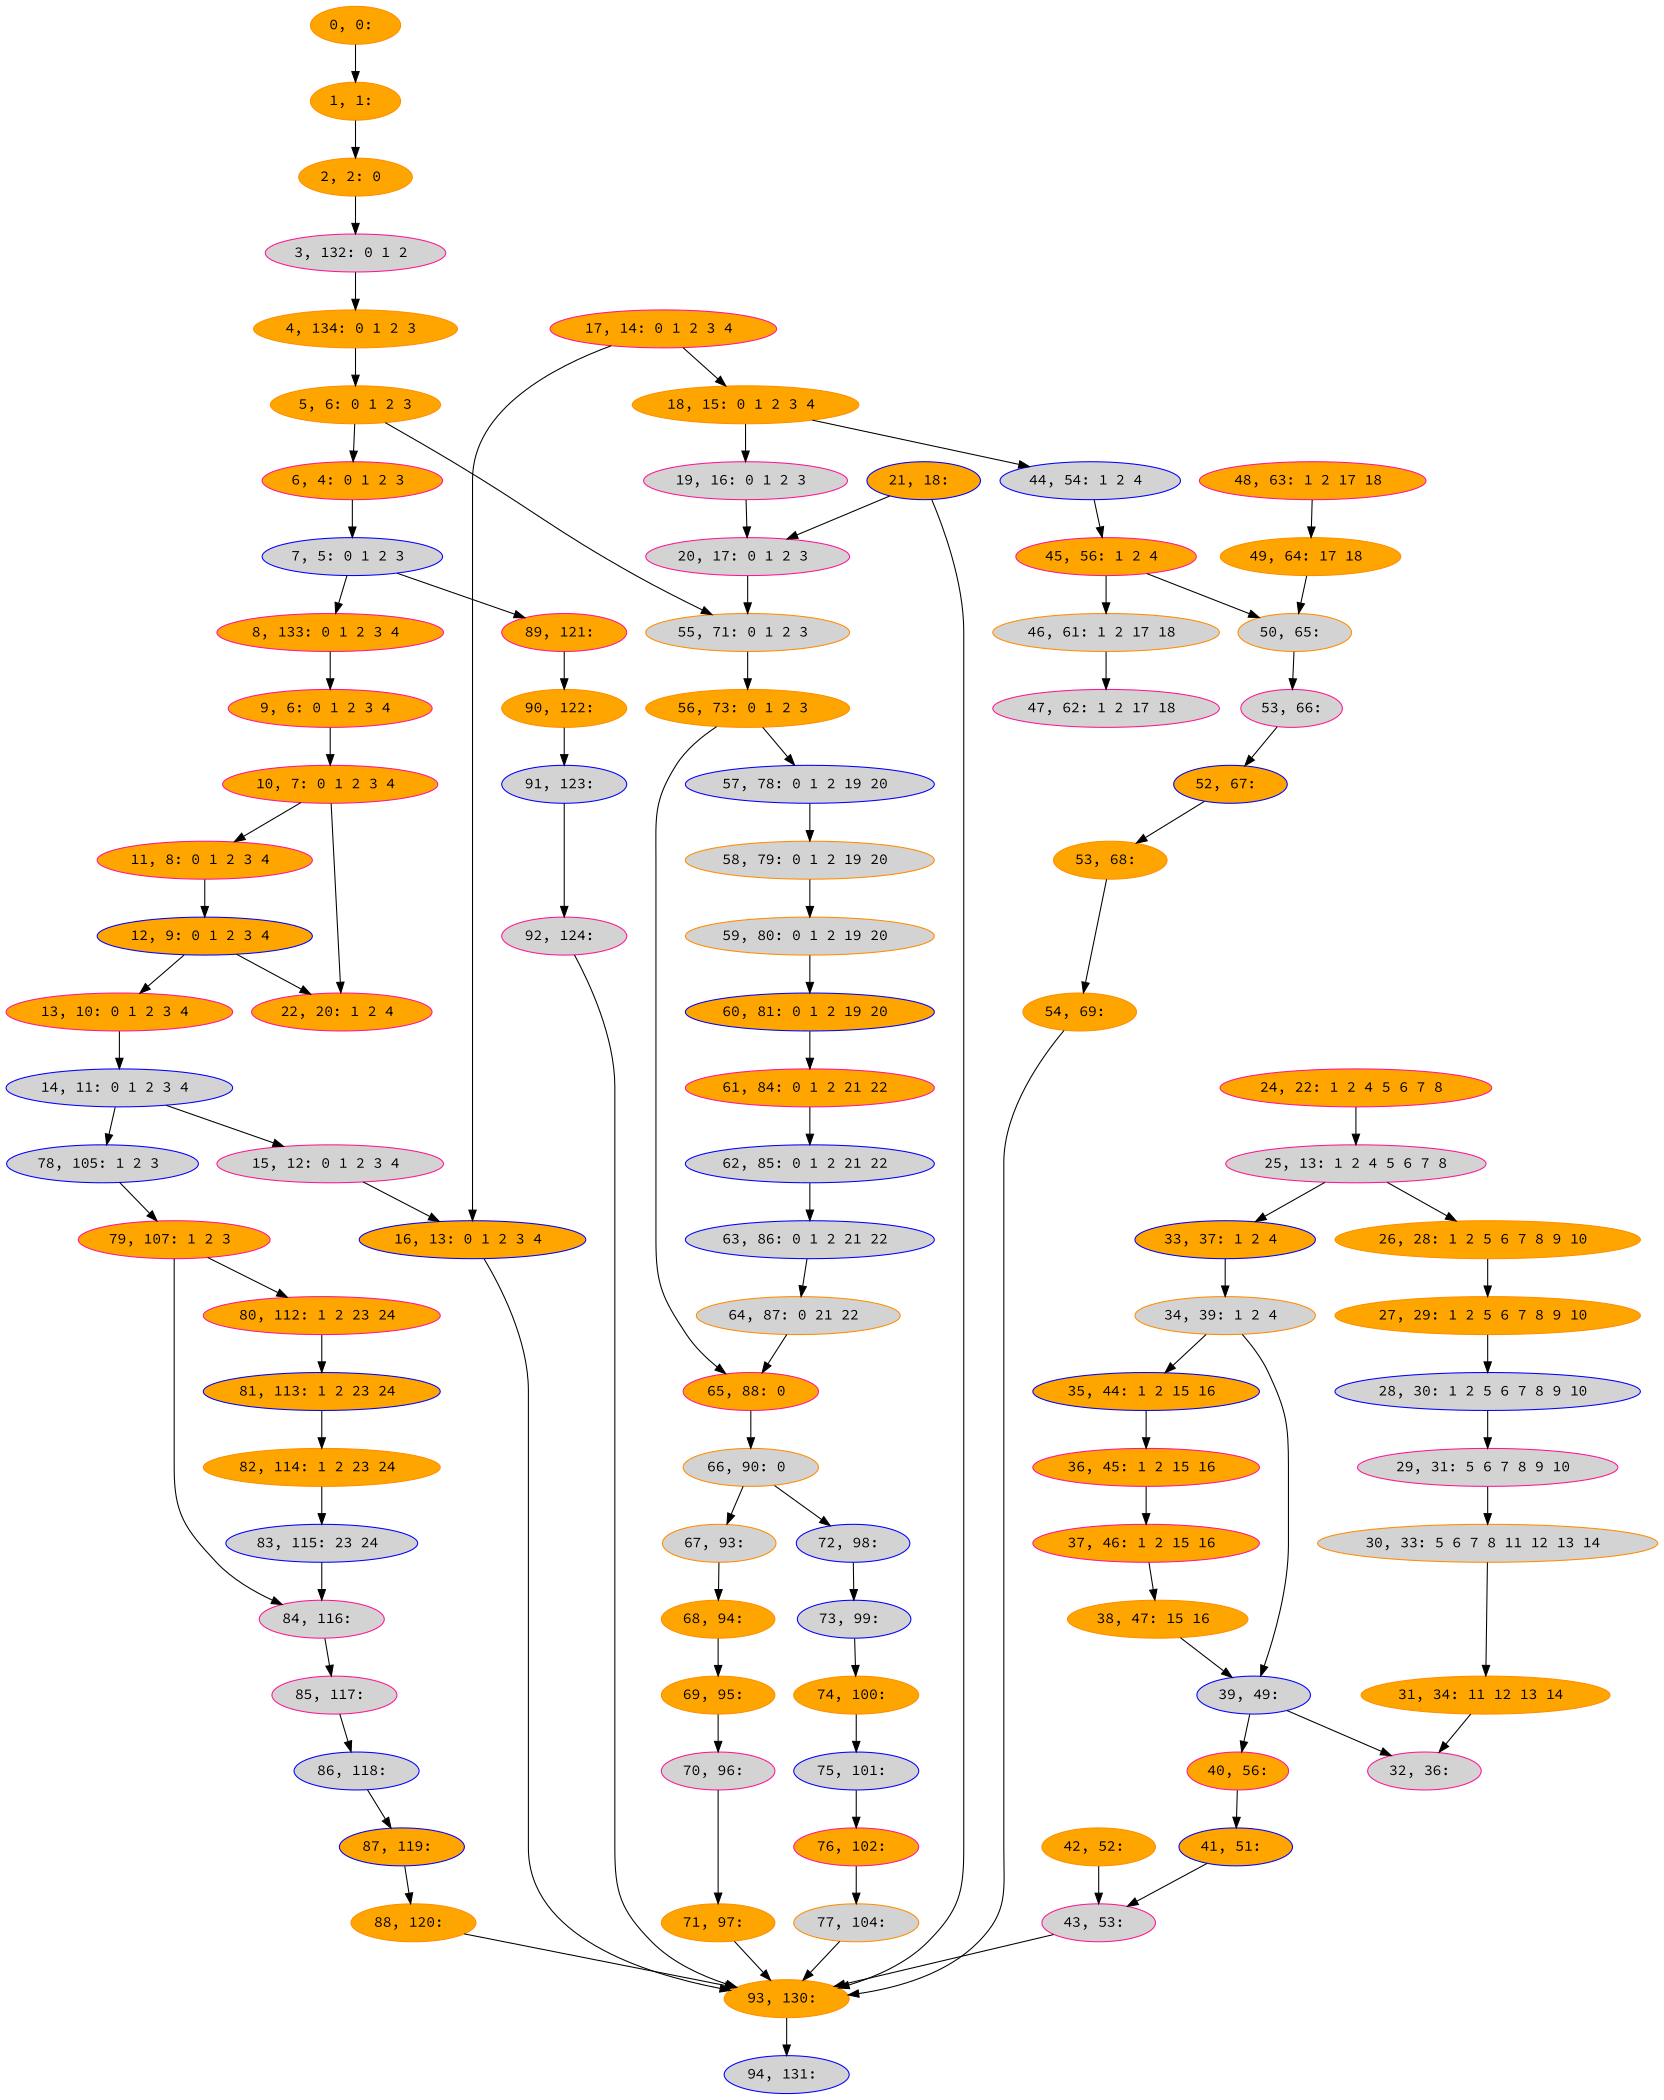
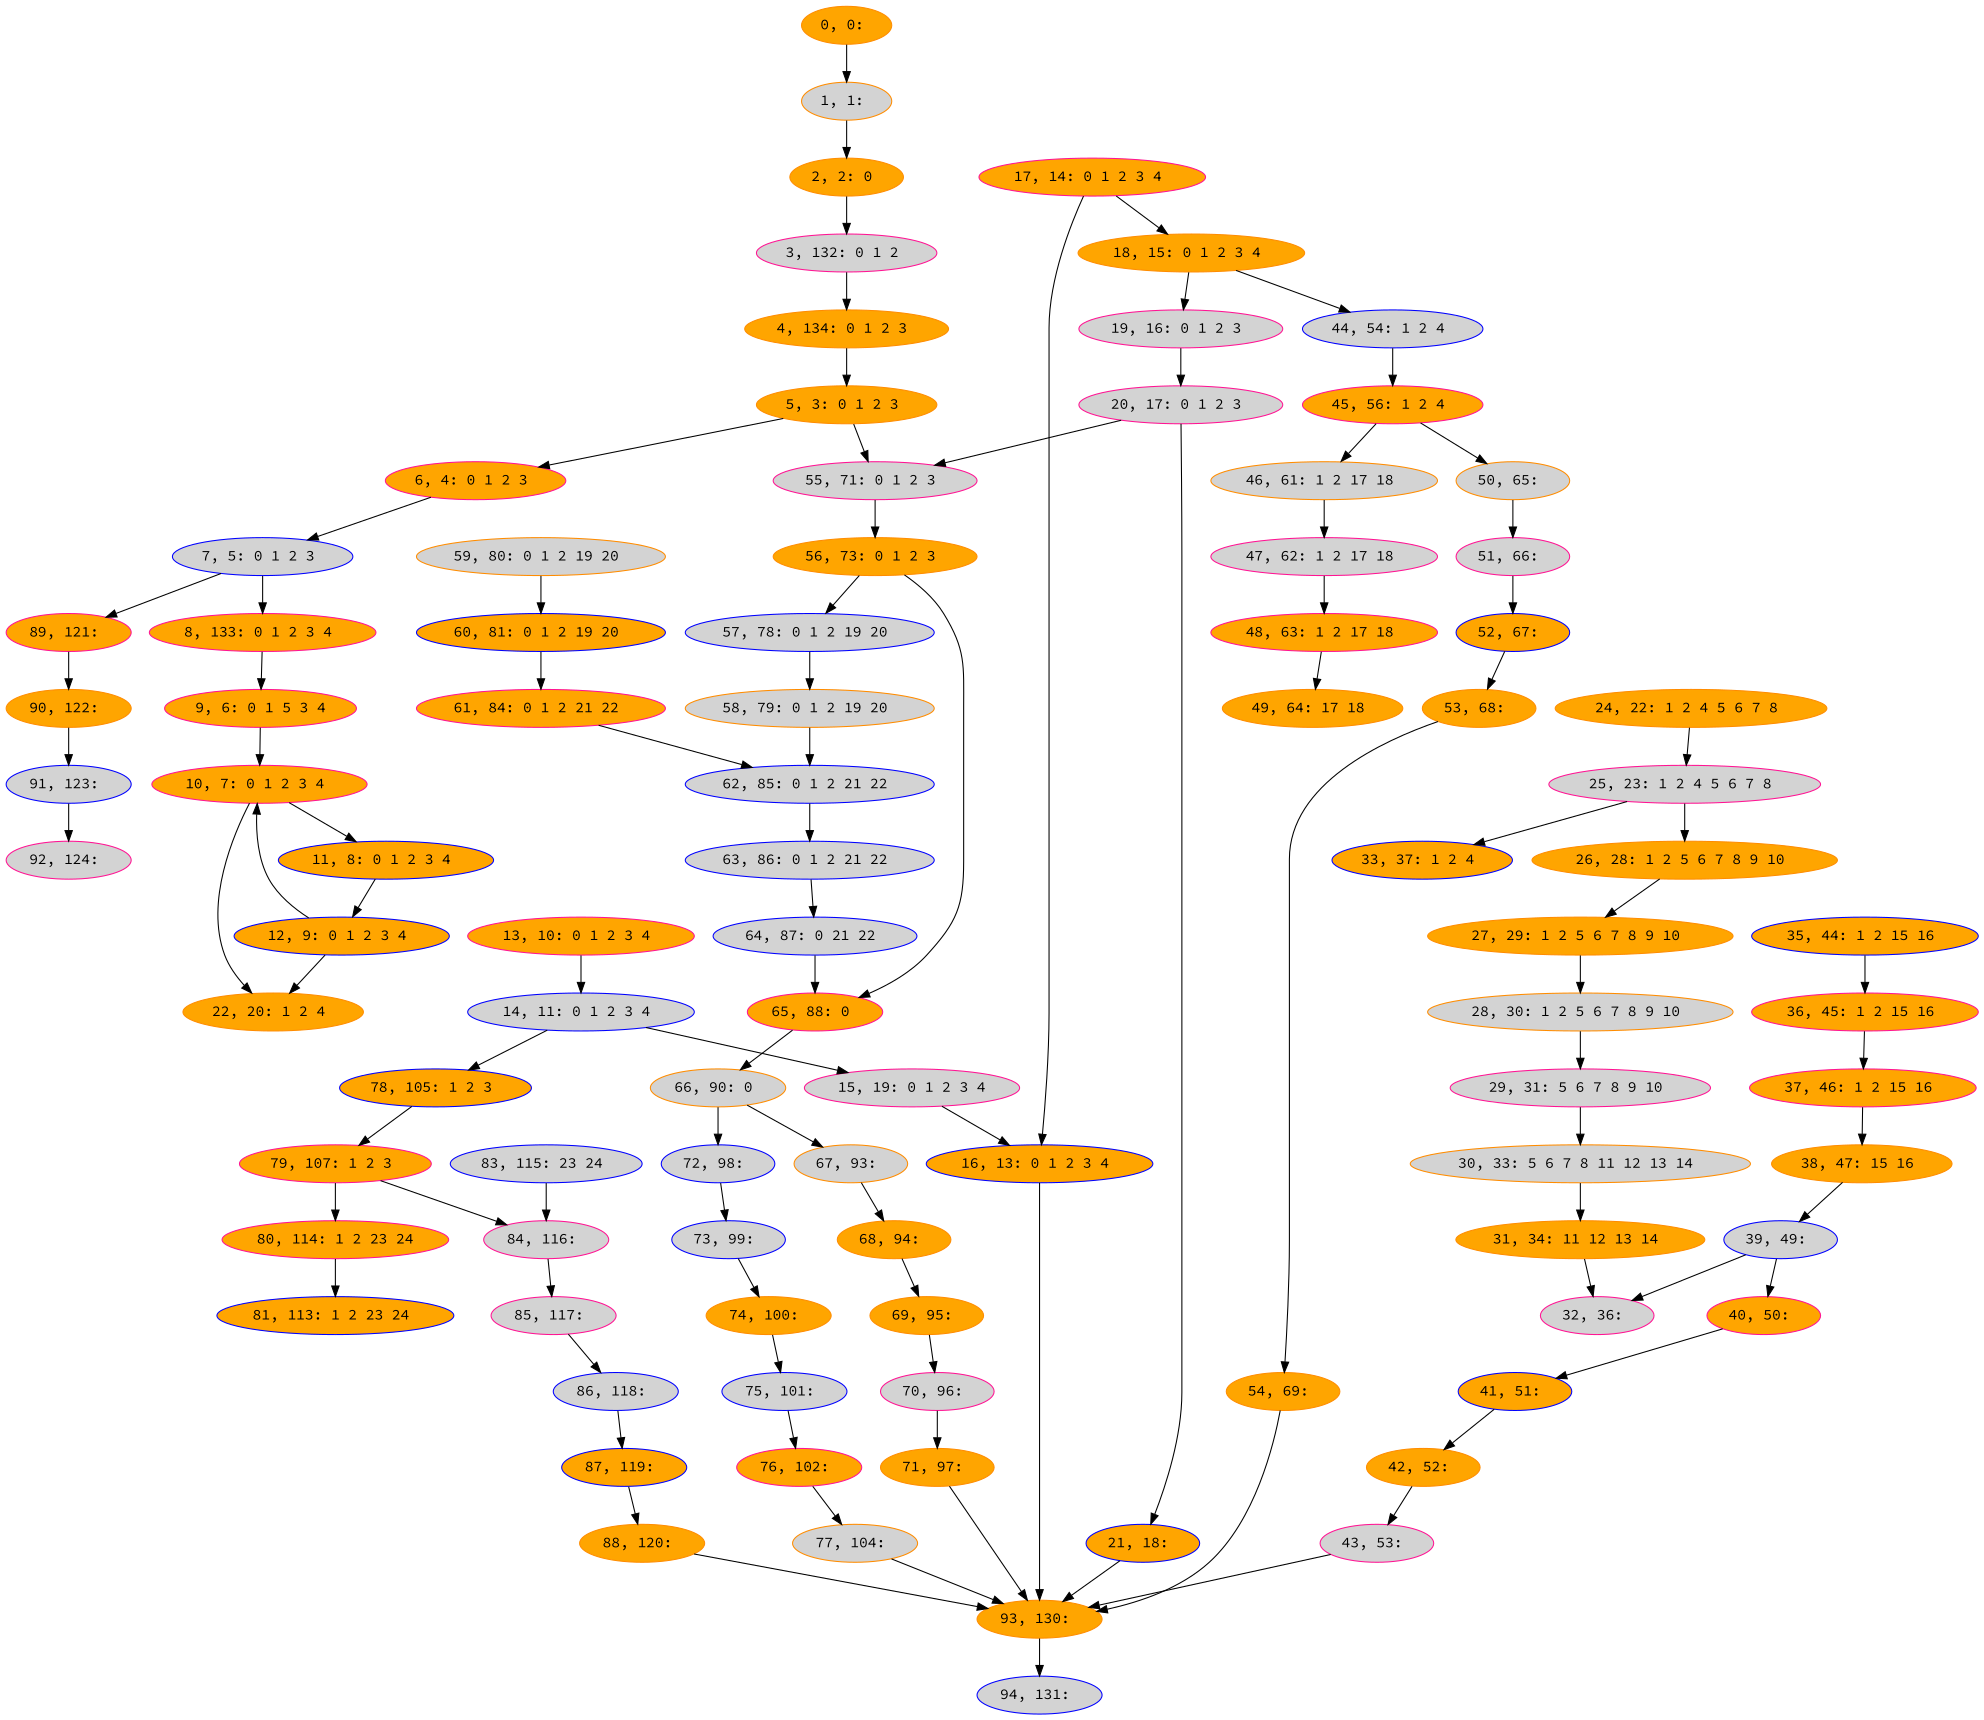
(356, 101) -> (847, 101)
(356, 405) -> (847, 405)
(843, 515) -> (1182, 971)
(1304, 589) -> none
none -> (1324, 589)
(748, 632) -> (875, 481)
(330, 708) -> (261, 708)
(1292, 708) -> (1513, 557)
(205, 860) -> (386, 860)
(810, 893) -> (810, 741)
(166, 971) -> (267, 874)
(342, 1012) -> (273, 1012)
(1356, 1088) -> (1691, 708)
(103, 1164) -> (436, 1088)
(330, 1164) -> (912, 1088)
(1356, 1164) -> (1685, 784)
(322, 1316) -> (335, 1240)
(798, 1316) -> (815, 936)
(1225, 1316) -> none
(1488, 1392) -> (1580, 1012)
(322, 1467) -> none
(615, 1493) -> none
(1238, 1771) -> (1764, 1316)
(1172, 1882) -> (1473, 1426)
